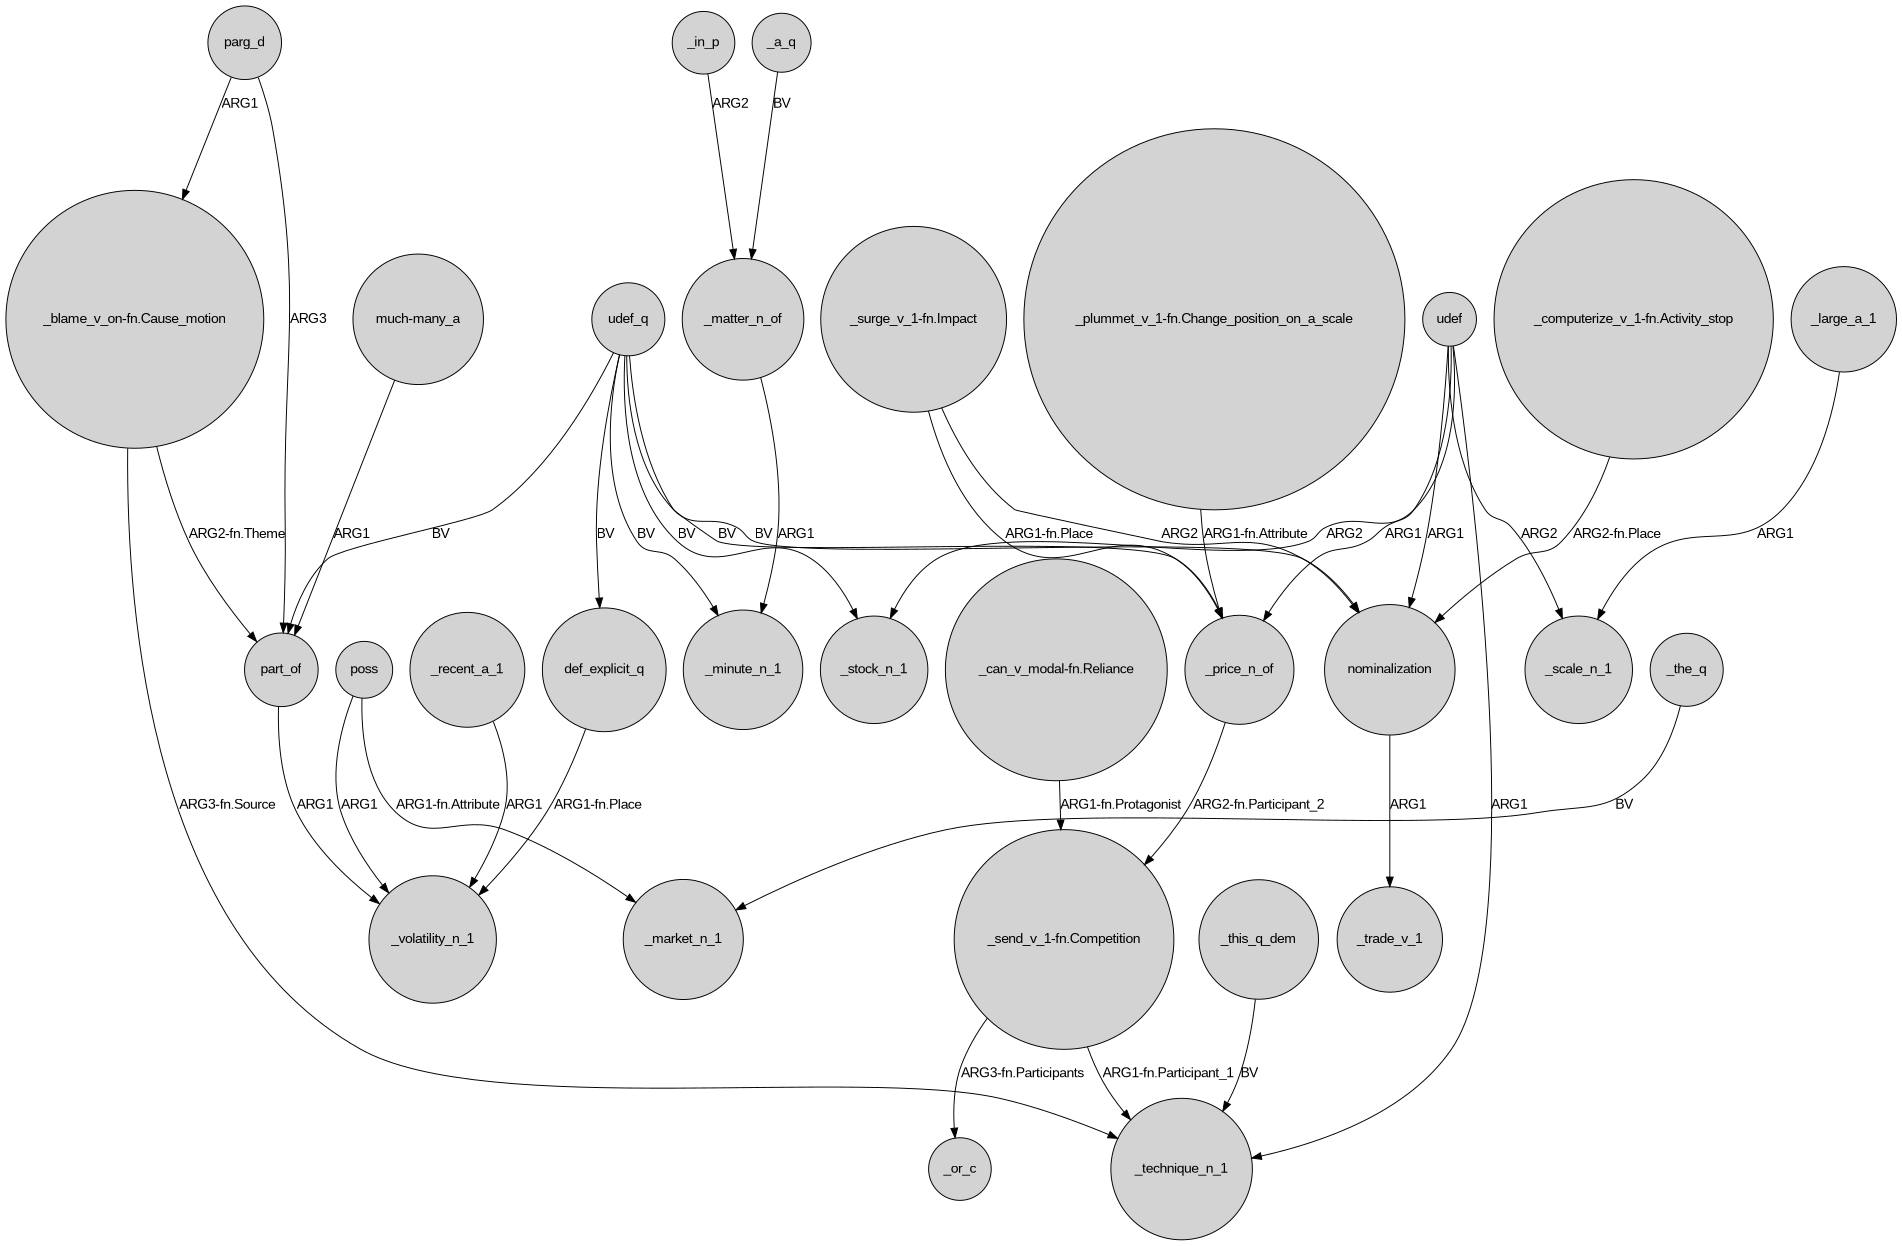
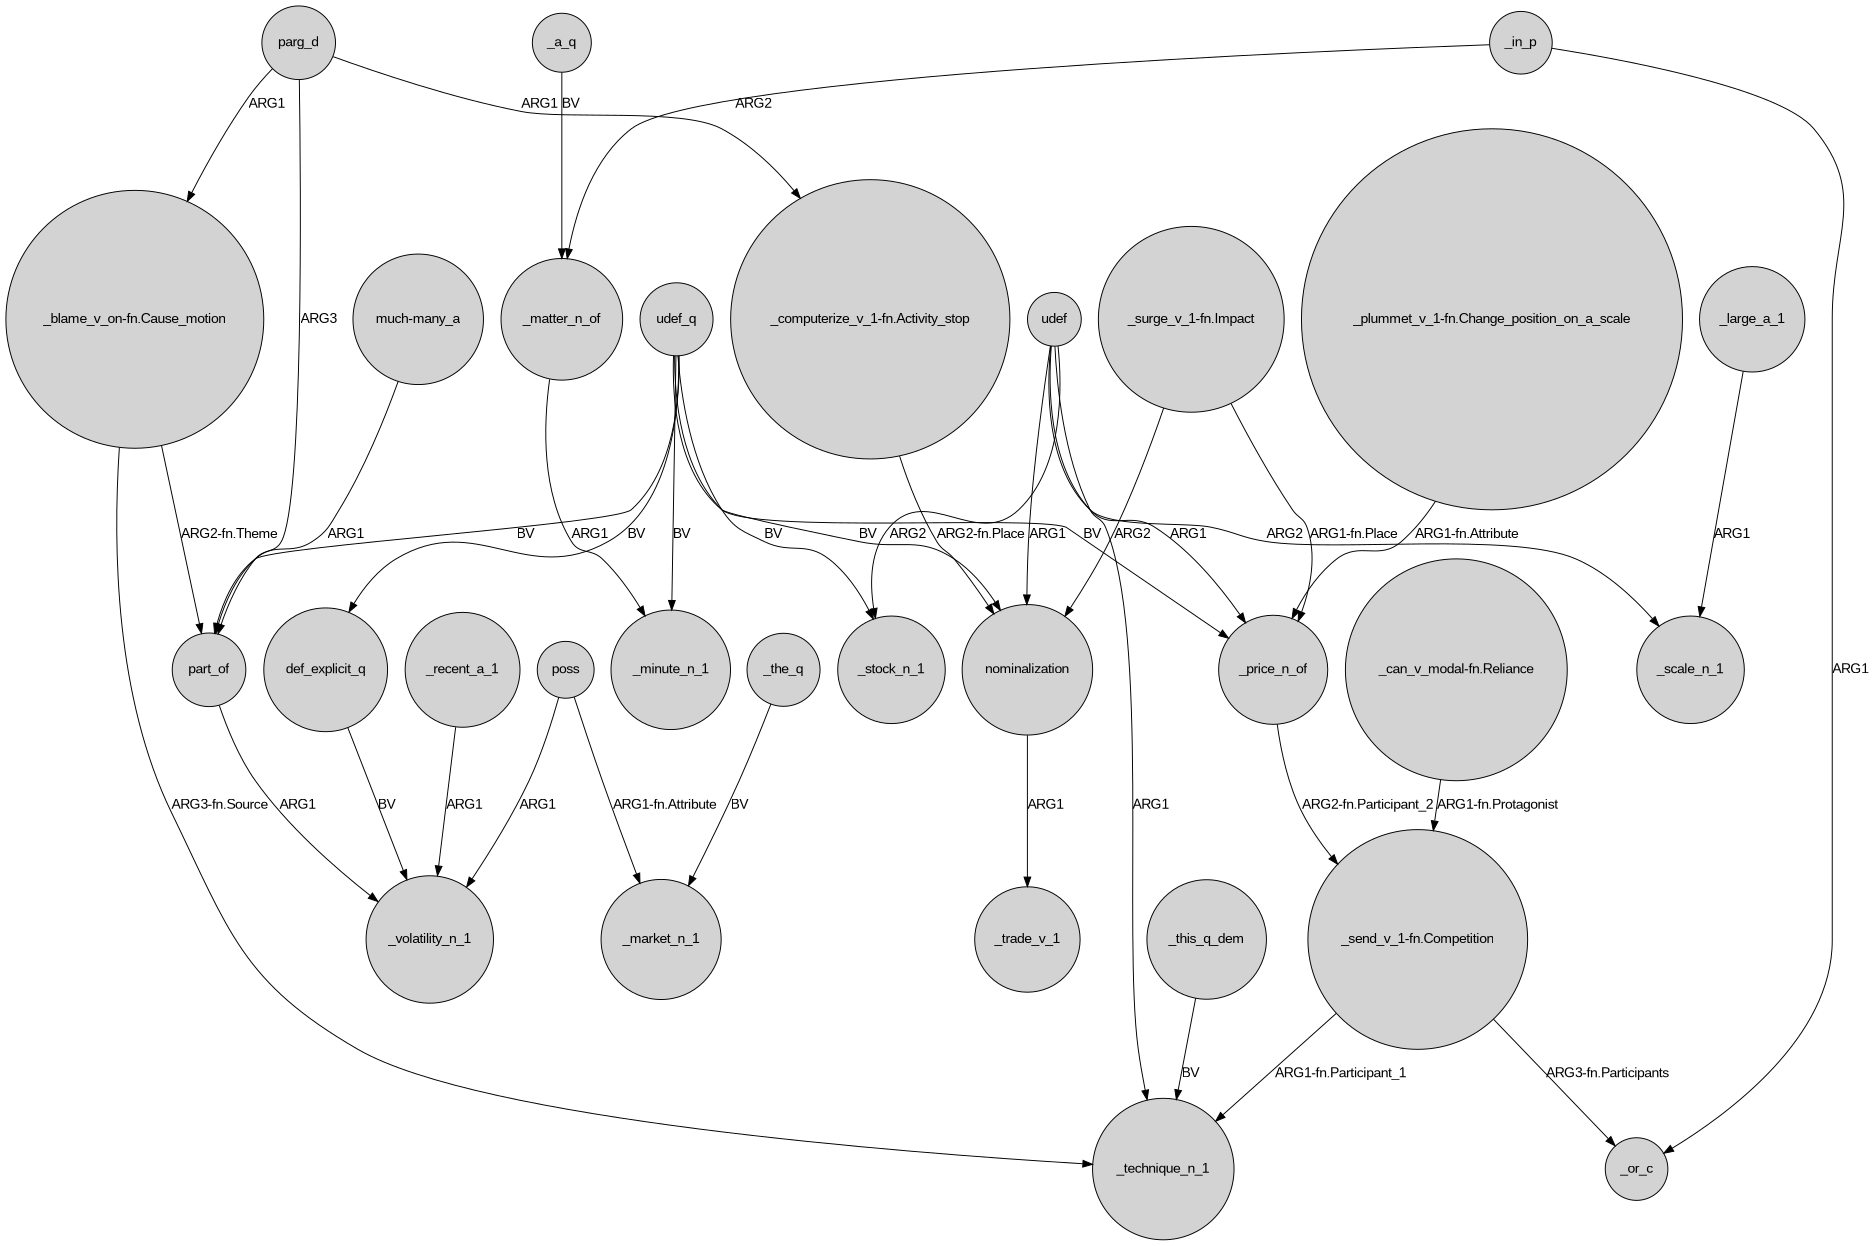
none -> (572, 115)
none -> (1832, 529)
(598, 805) -> (387, 805)
